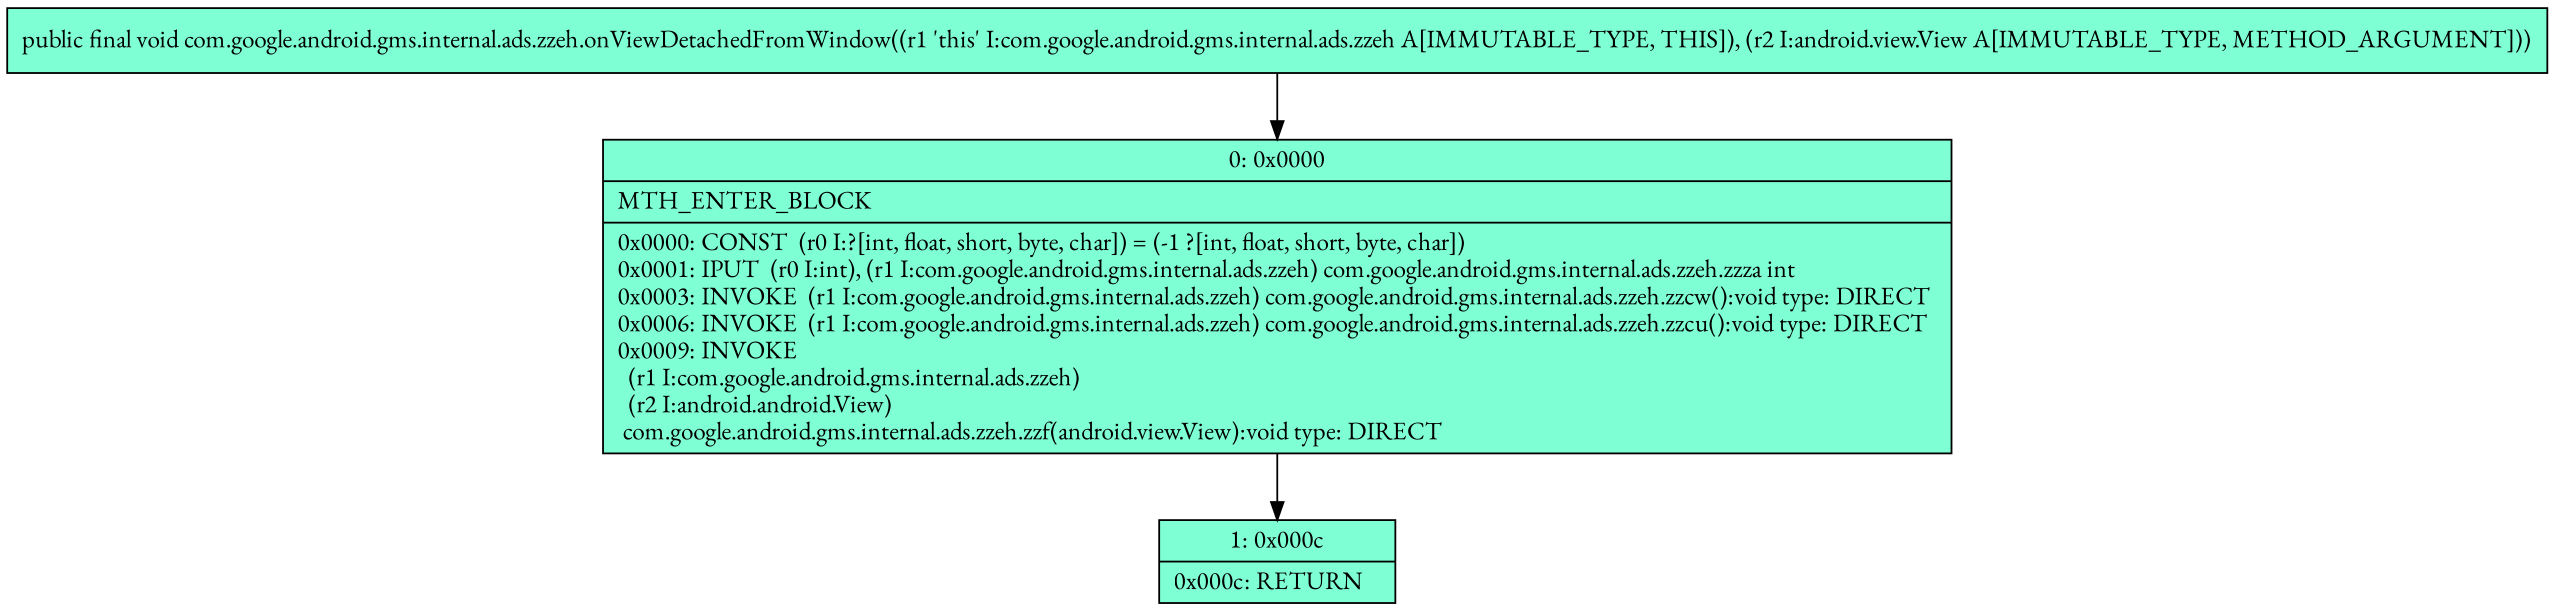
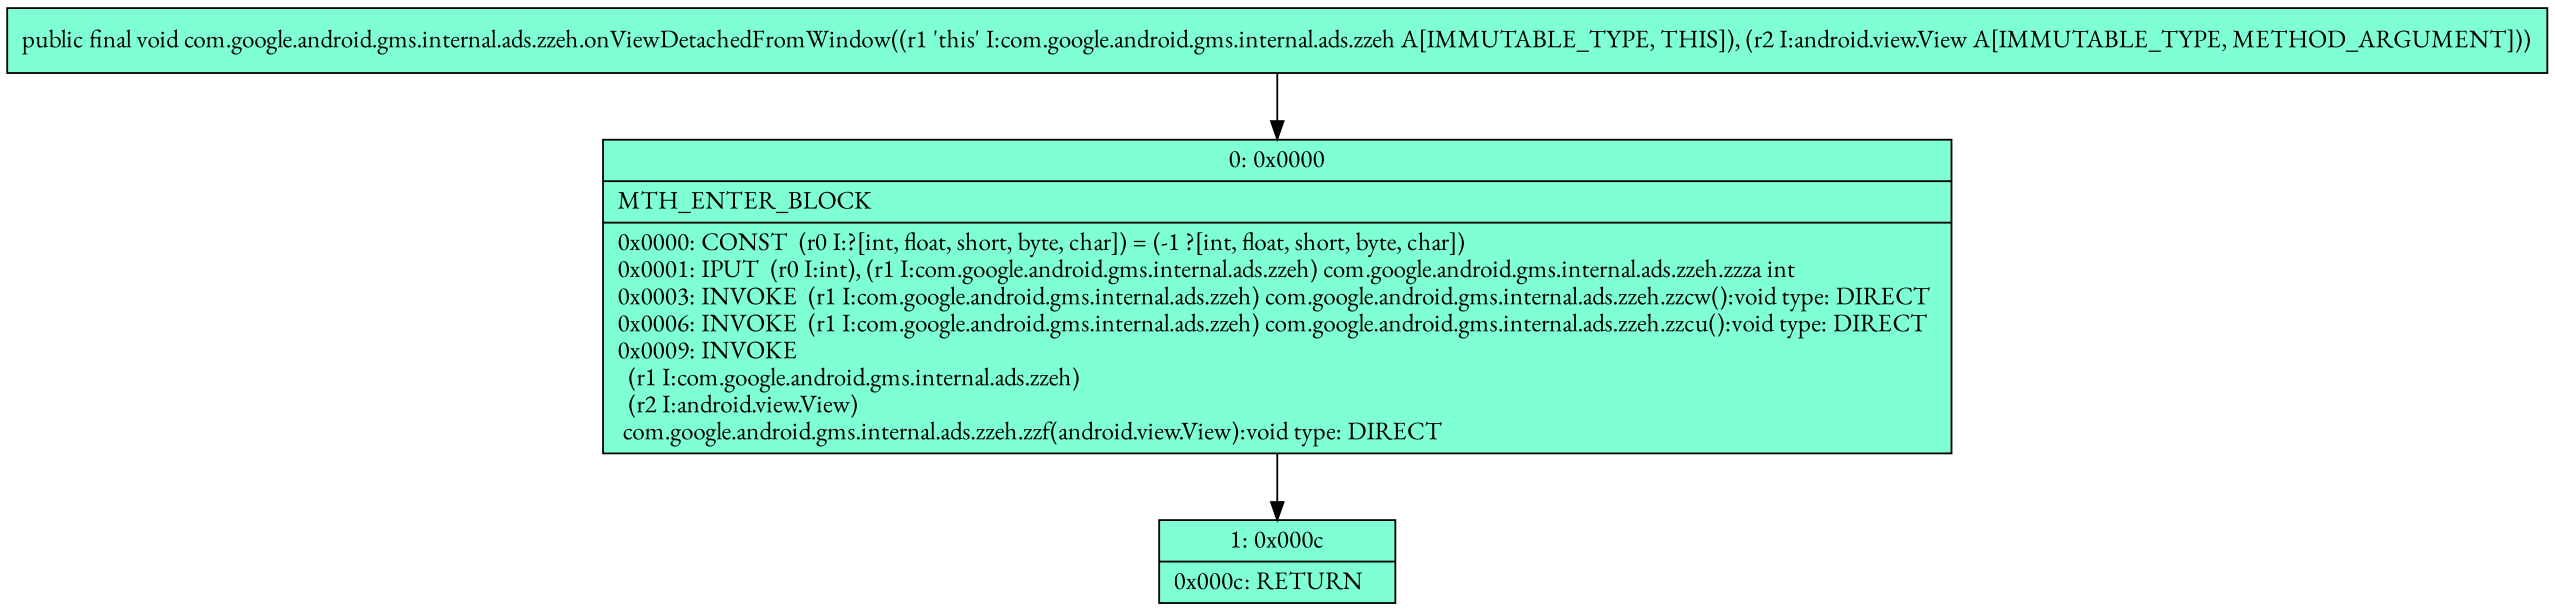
(755, 405) -> (738, 405)
